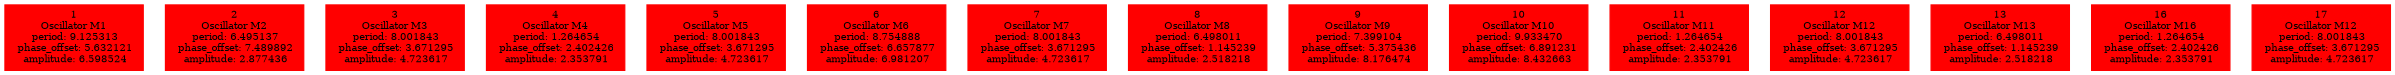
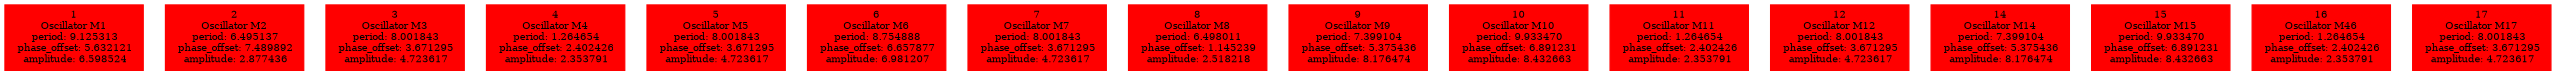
(2161, 26) -> (2321, 26)
(2321, 26) -> (2482, 26)
none -> (2000, 38)
(2000, 38) -> none
none -> (2161, 38)
